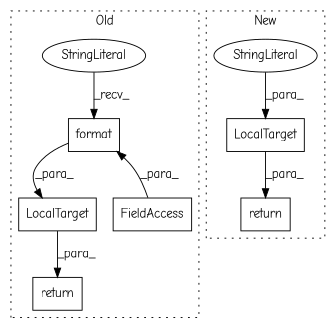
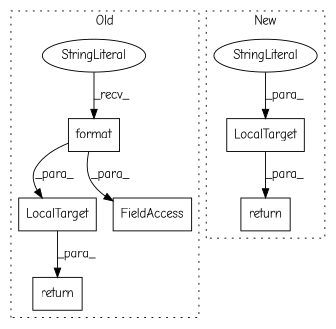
(139, 176) -> (89, 177)
